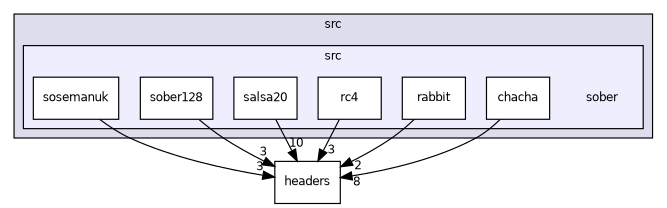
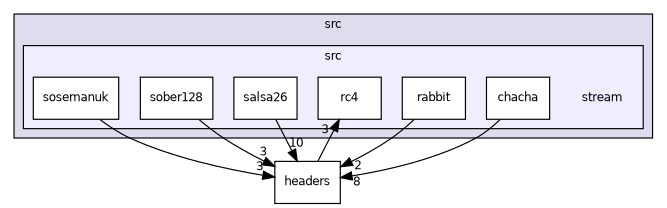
(265, 98) -> (265, 98)
(602, 98) -> (602, 98)
(331, 135) -> (326, 146)
